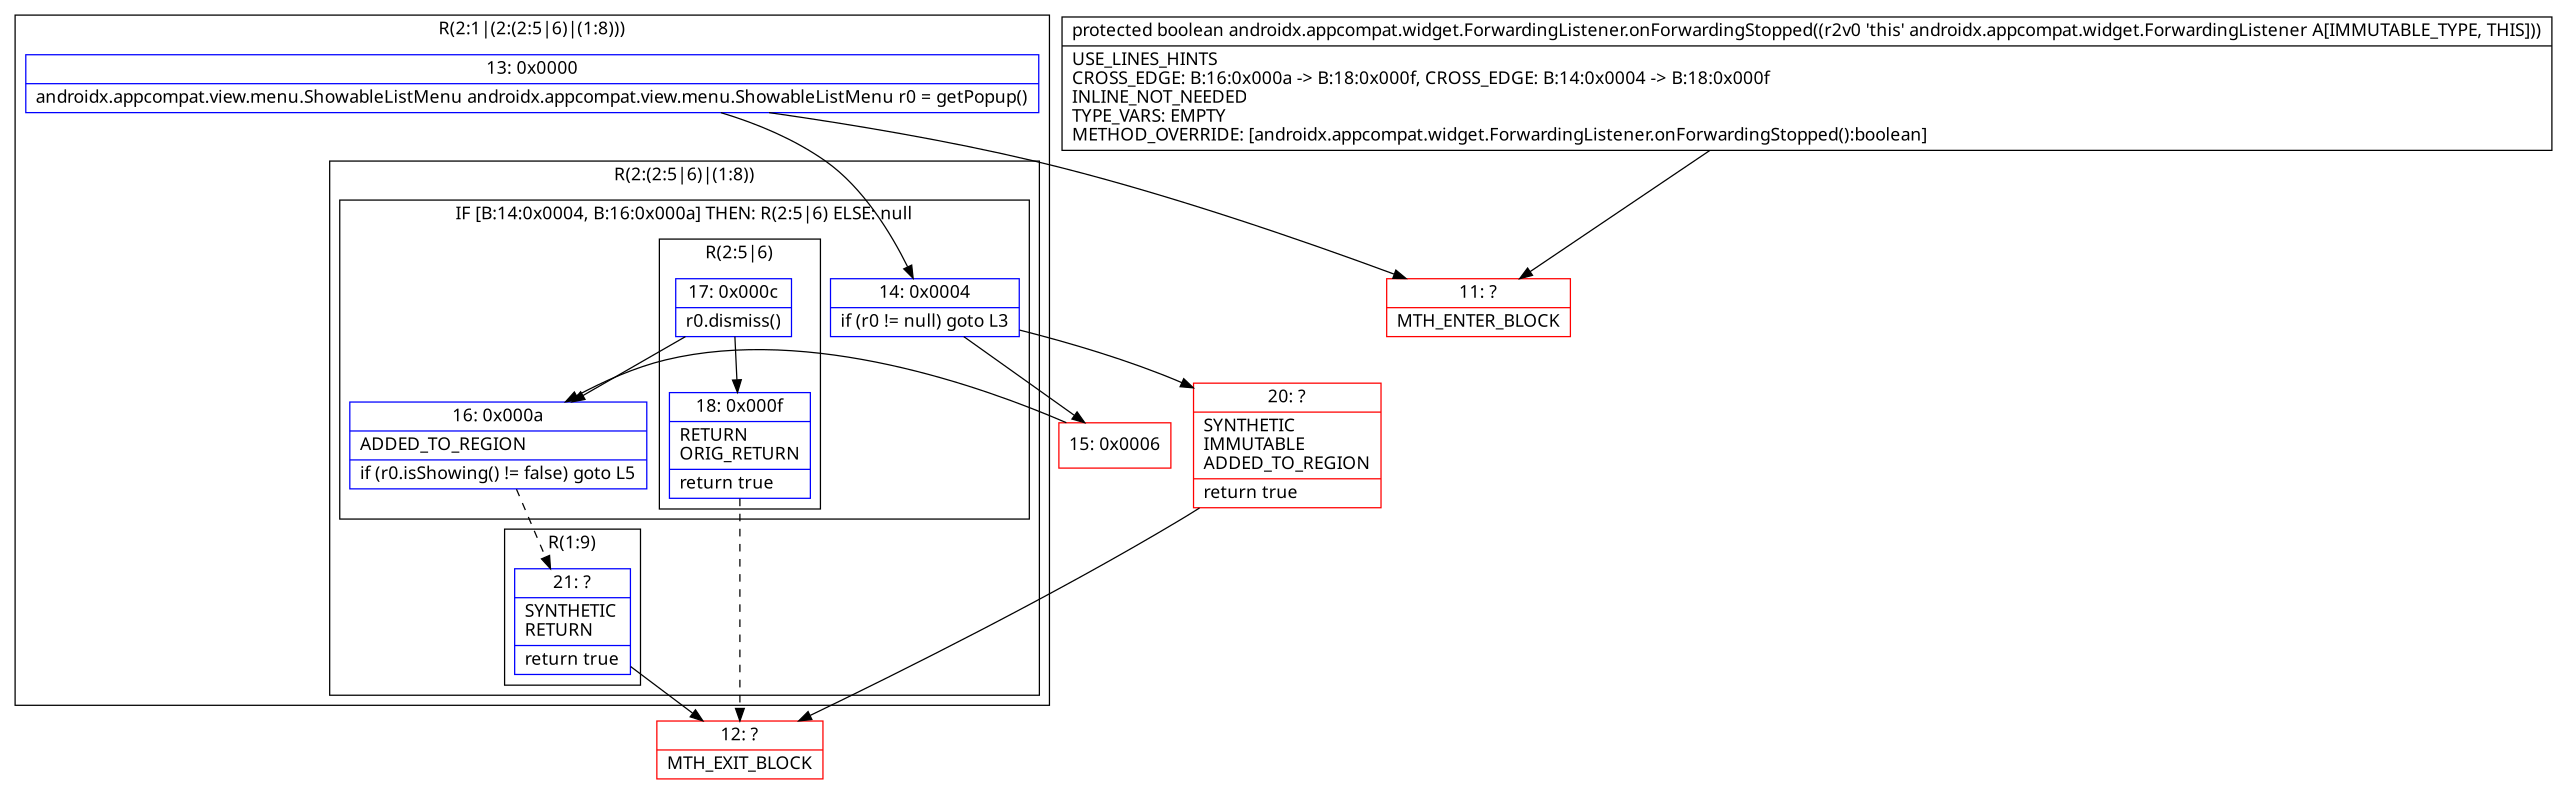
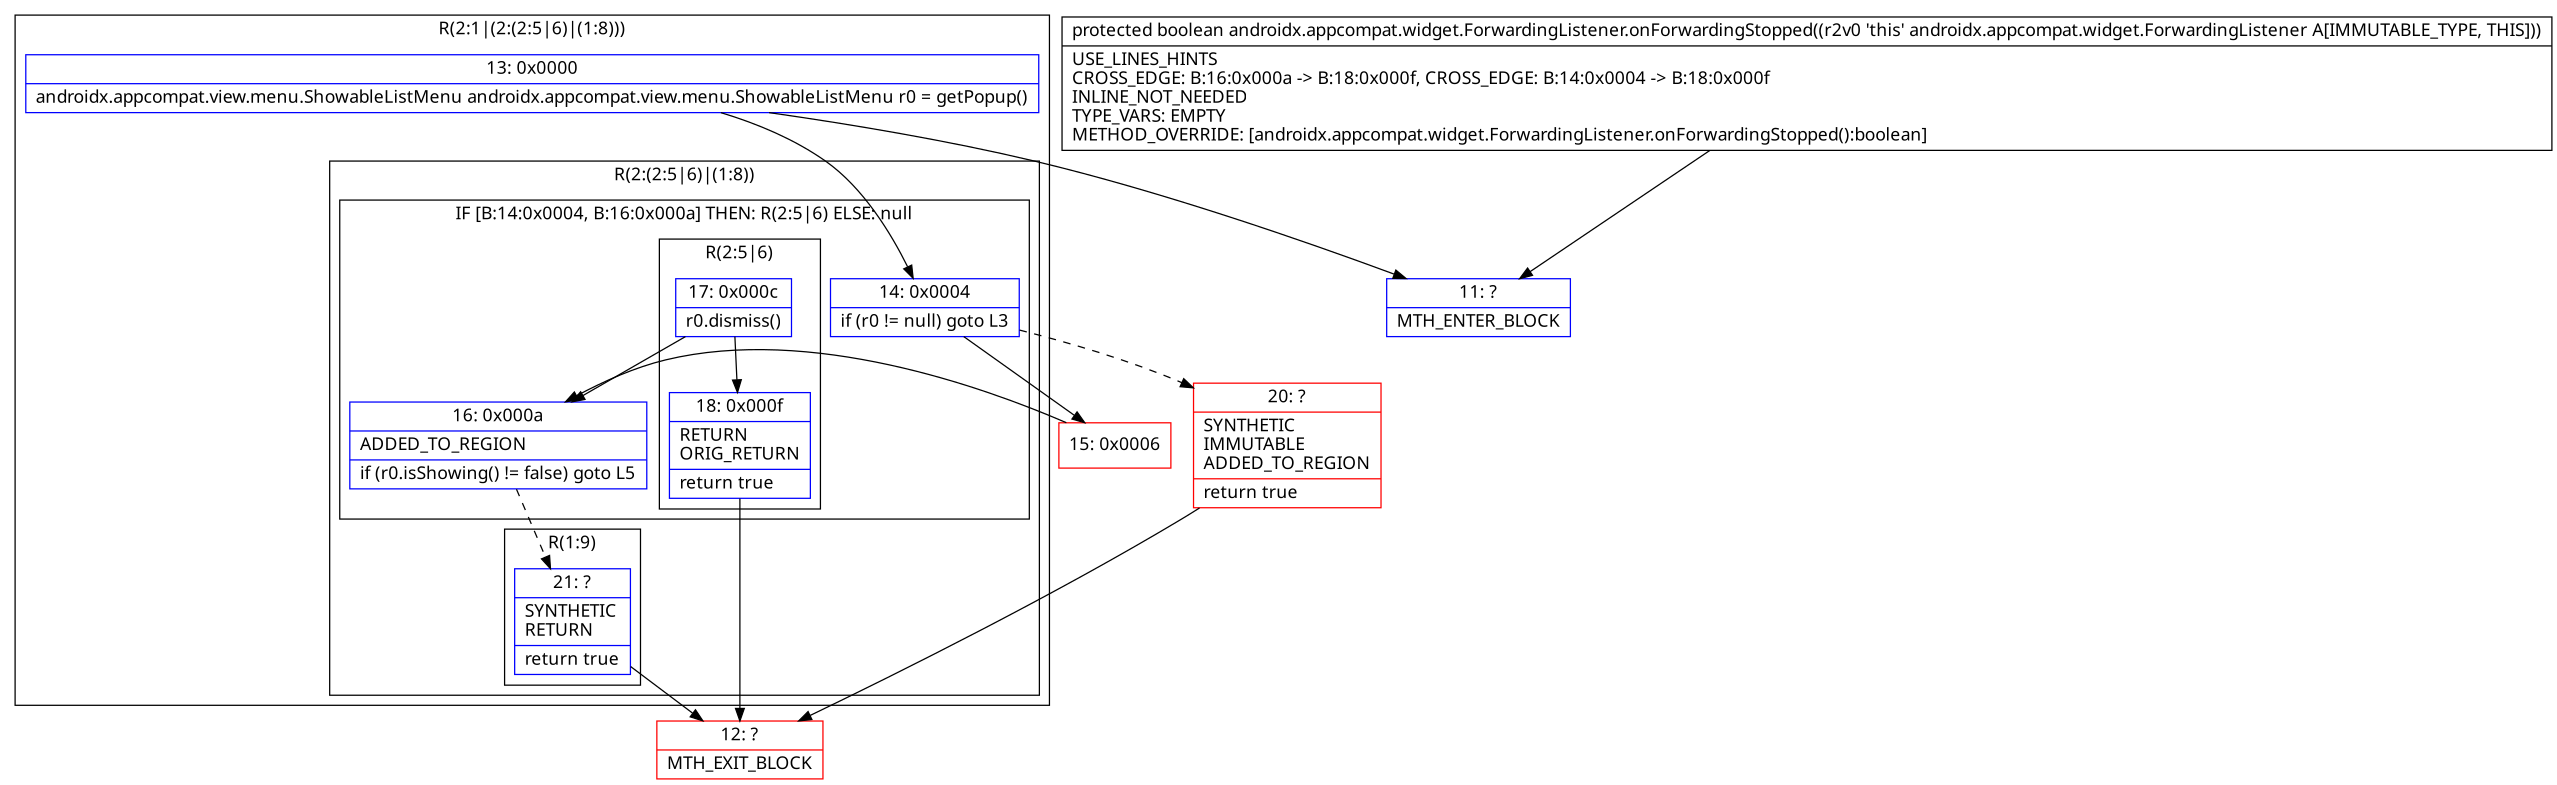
(1479, 308) -> (1479, 308)
(1102, 353) -> (1102, 353)
(740, 603) -> (740, 603)
